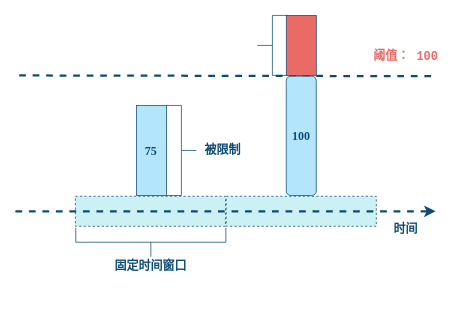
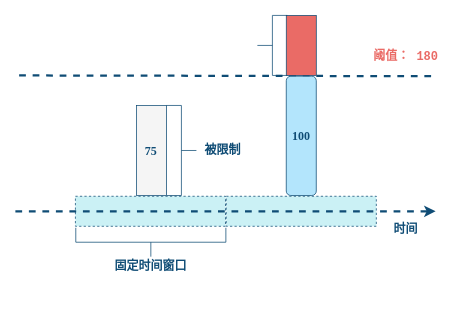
(406, 57) -> (406, 57)
(151, 150) -> (151, 150)
